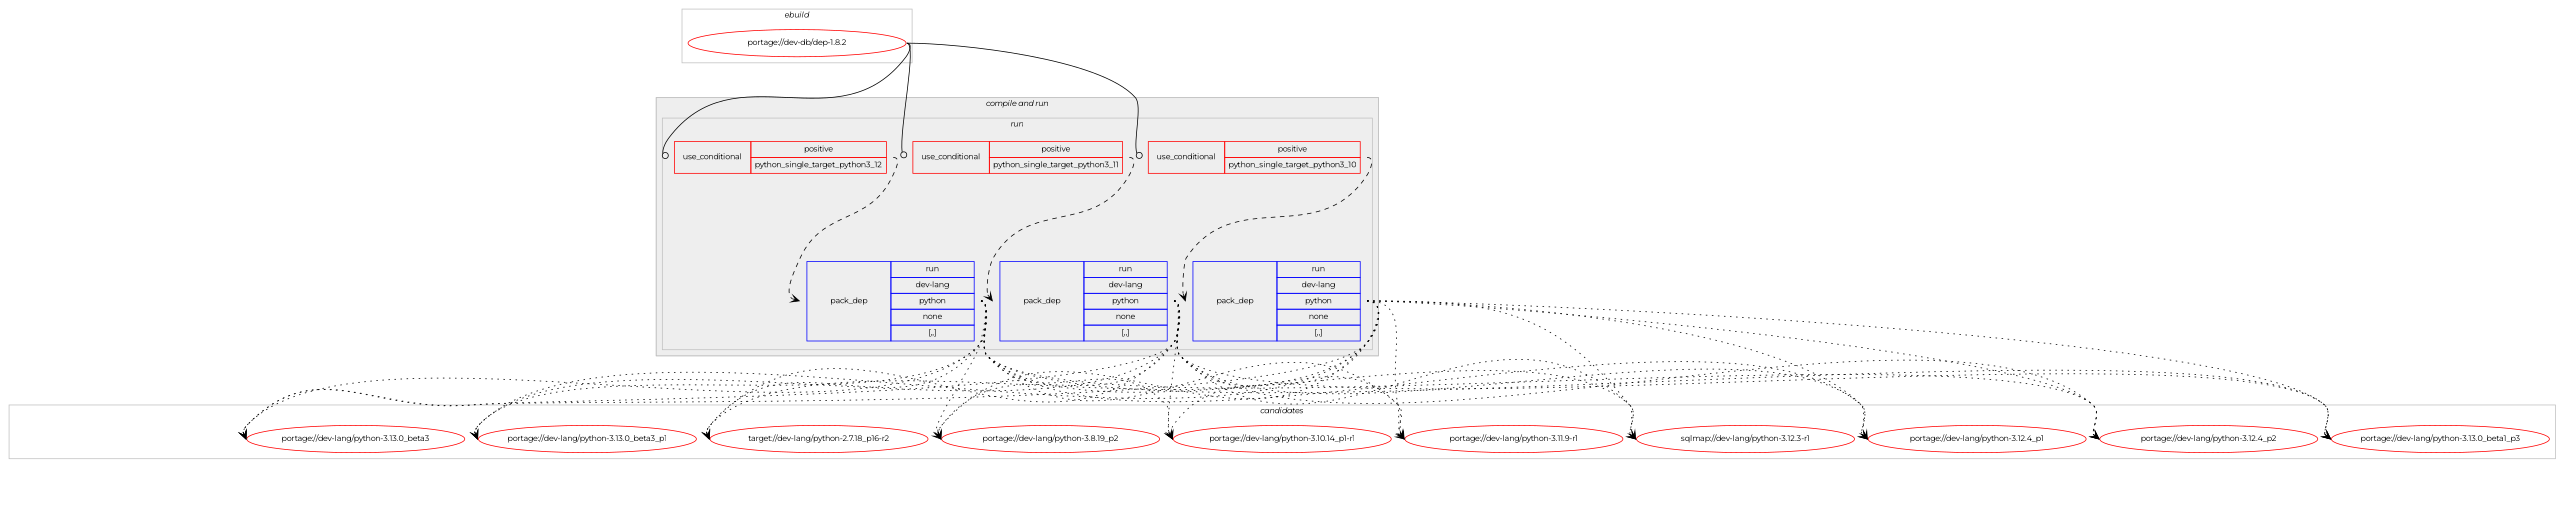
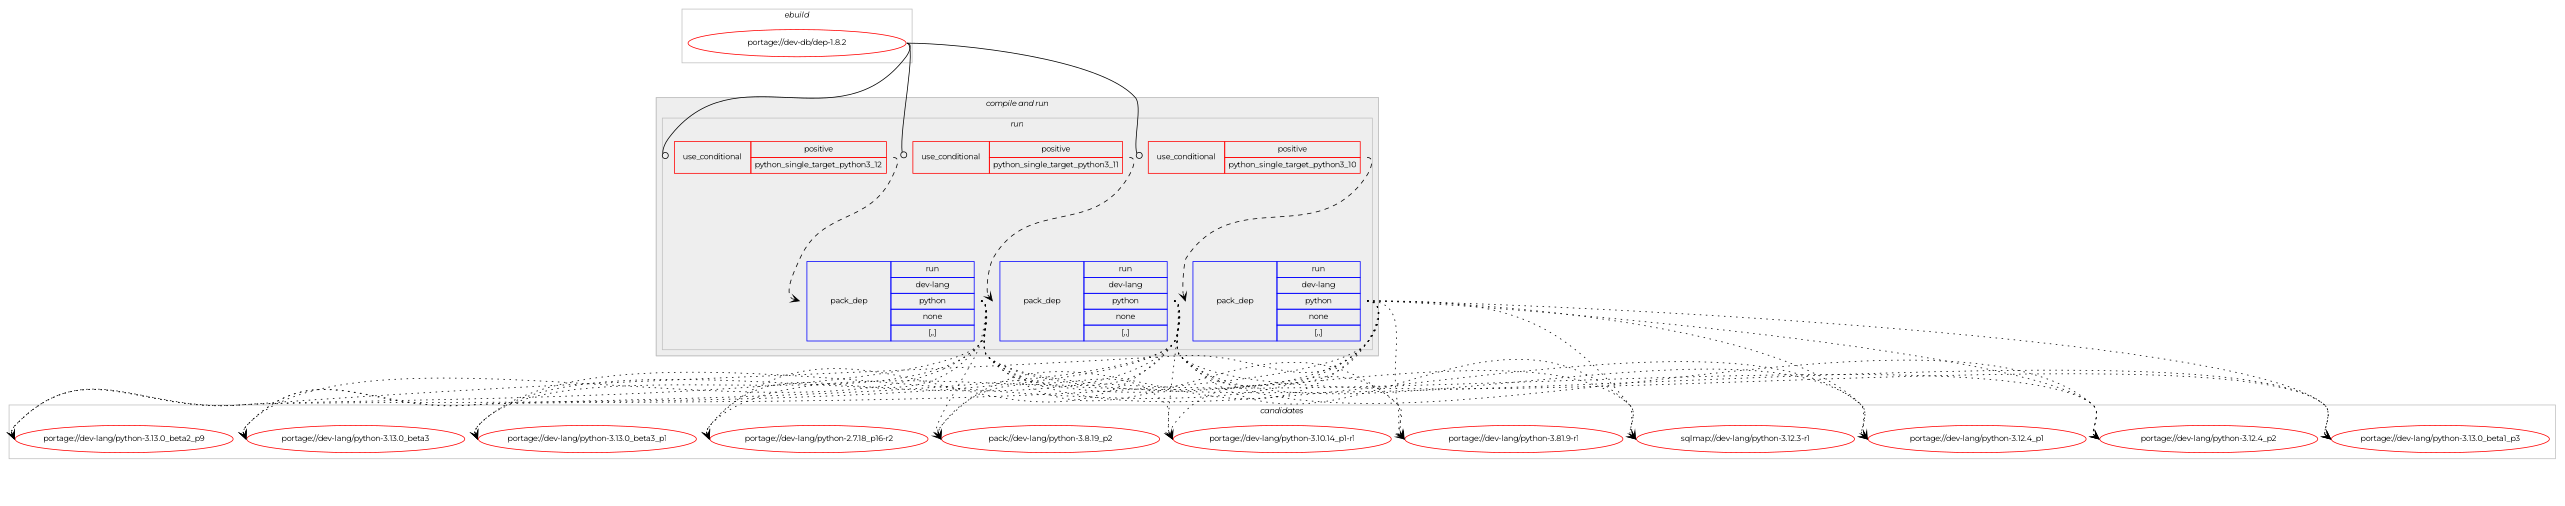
none -> (124, 439)
(819, 439) -> (819, 439)
(1051, 439) -> (1051, 439)
(1514, 439) -> (1514, 439)
